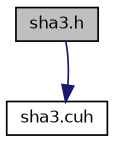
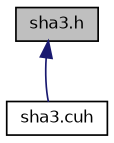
(68, 63) -> (46, 80)
